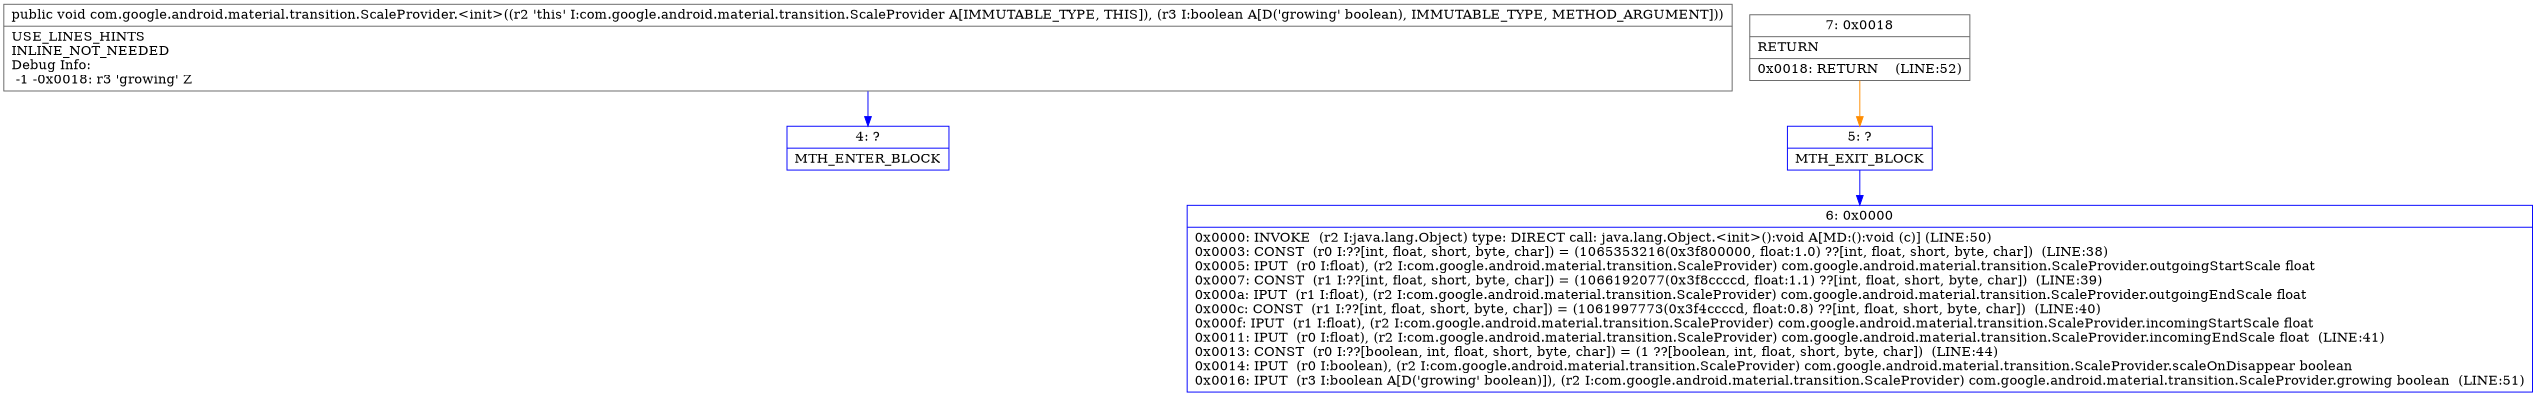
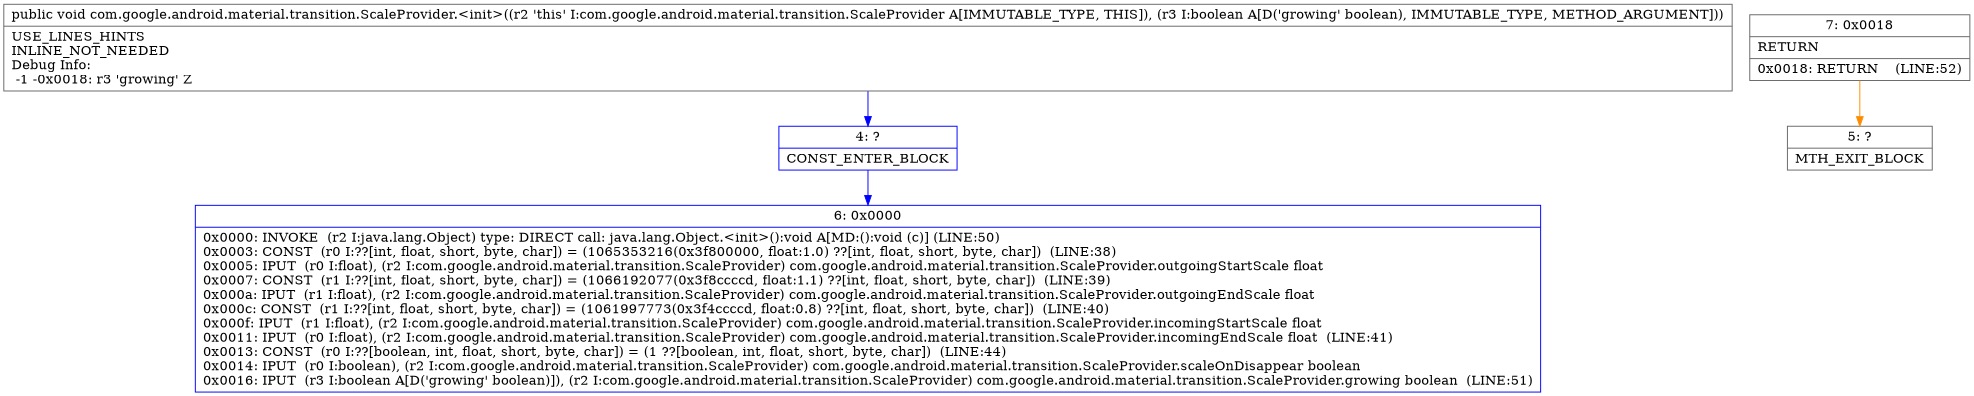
(1860, 148) -> (1860, 148)
(868, 159) -> (868, 159)
(1860, 183) -> (868, 183)
